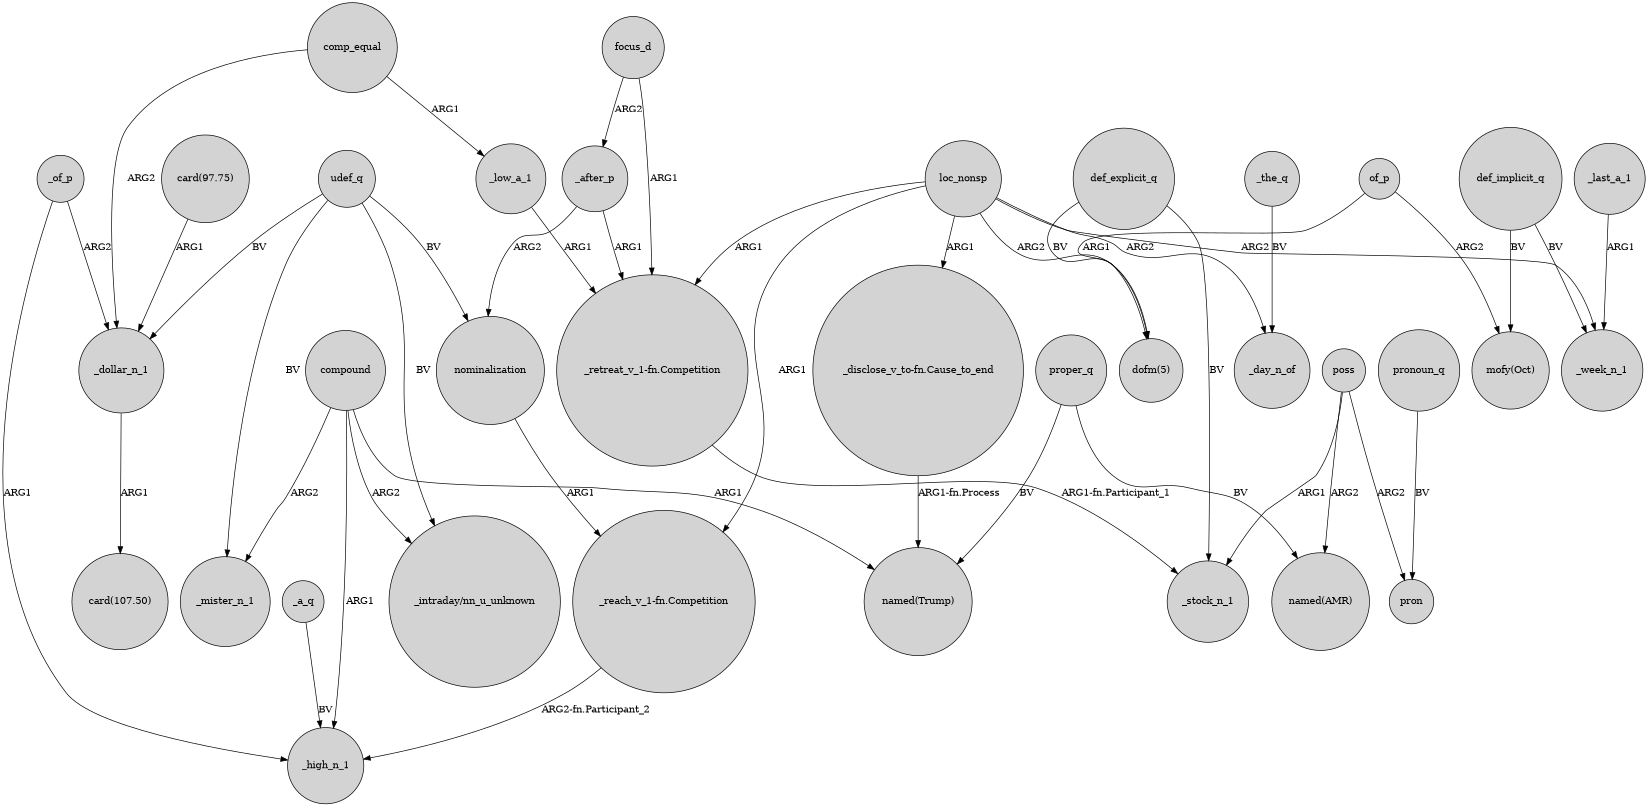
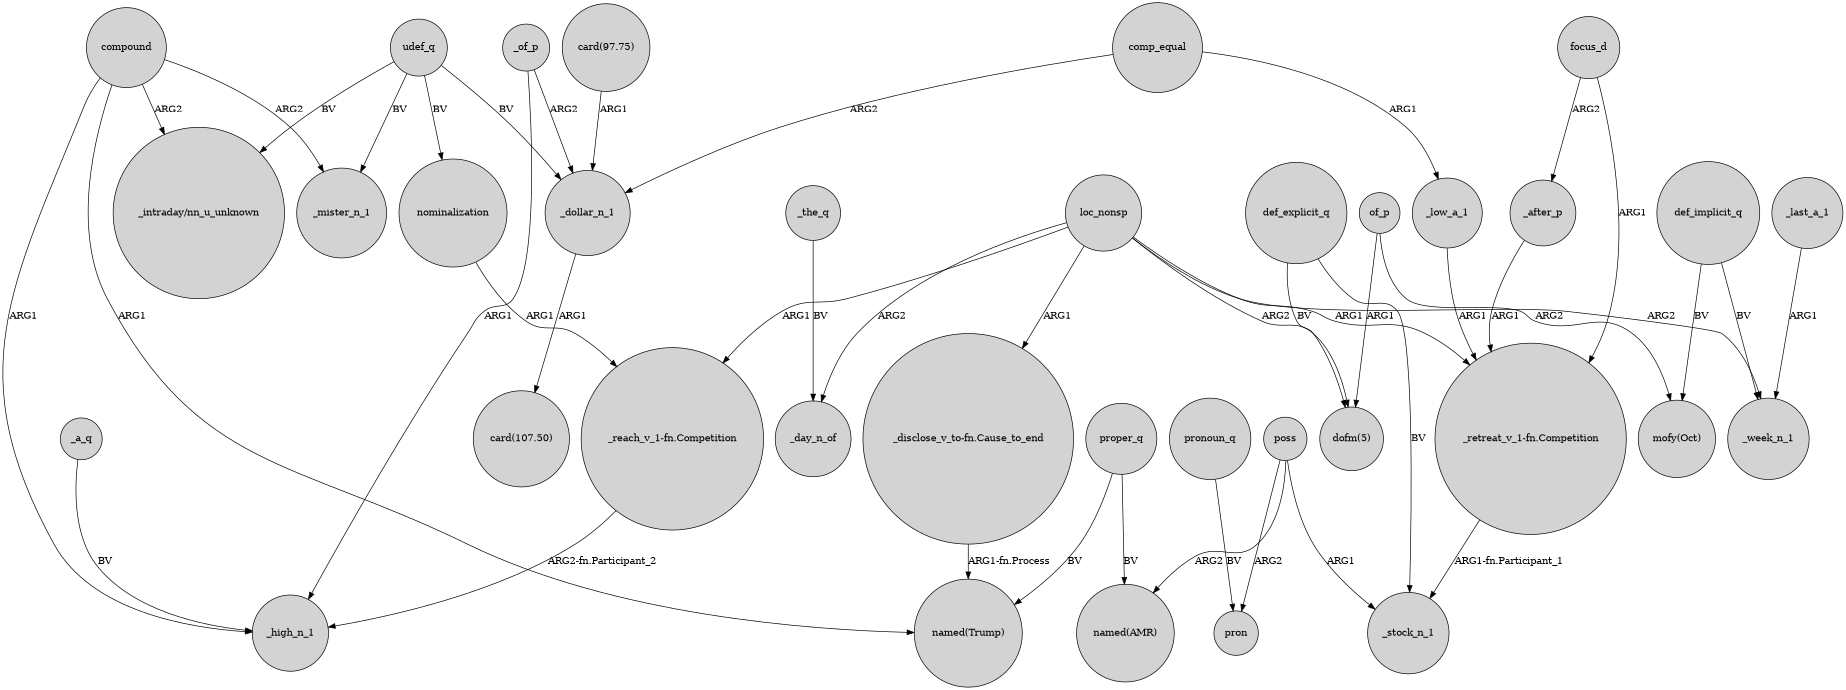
(515, 241) -> none
